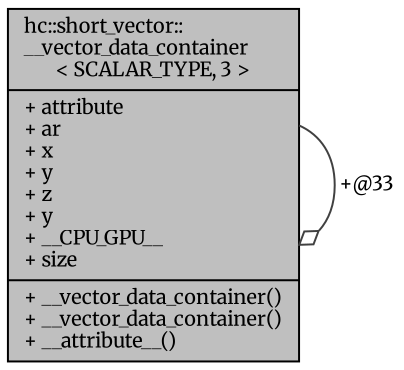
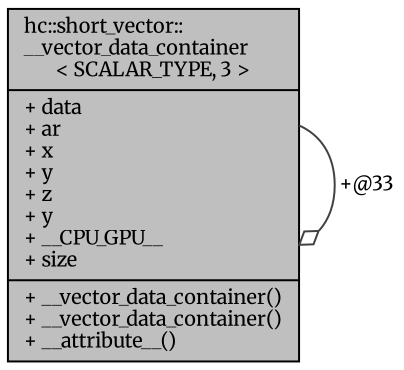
(74, 108) -> (53, 108)
